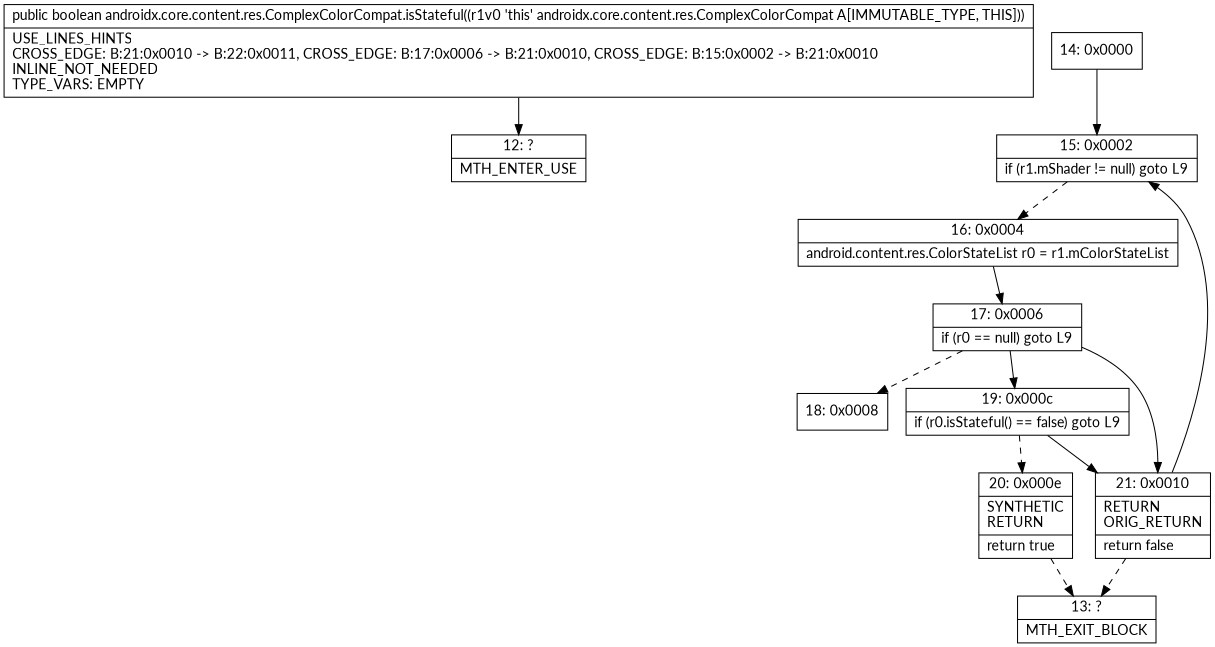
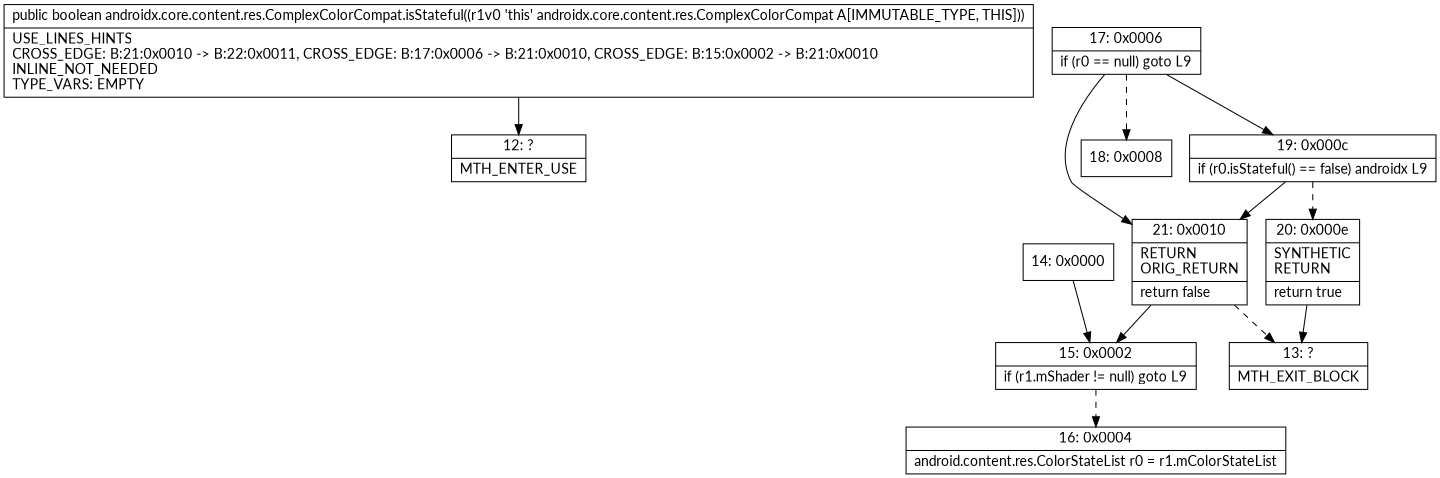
(997, 280) -> none
(1018, 423) -> (1313, 170)
(1059, 573) -> (1305, 319)
